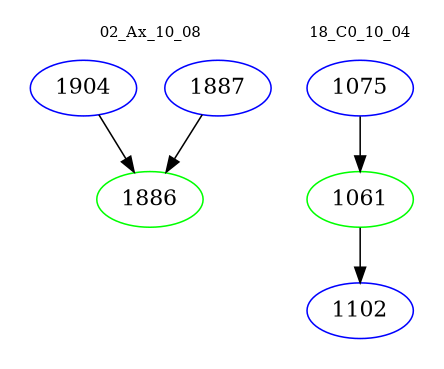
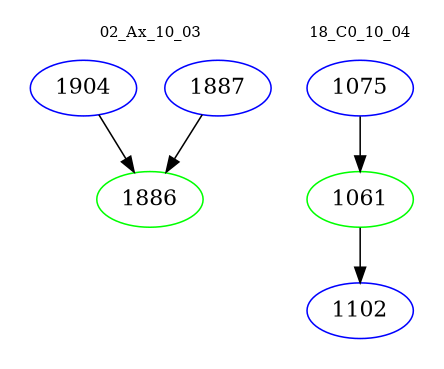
(151, 33) -> (151, 33)
